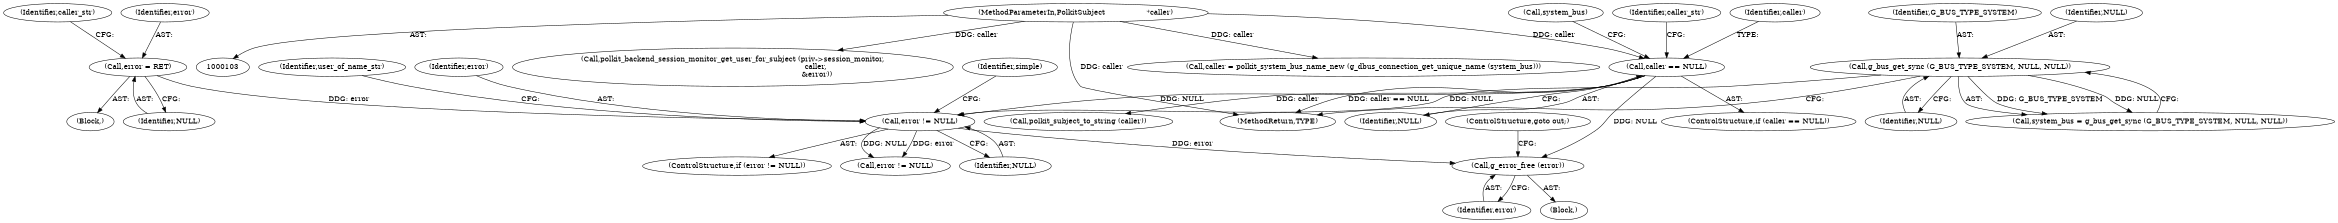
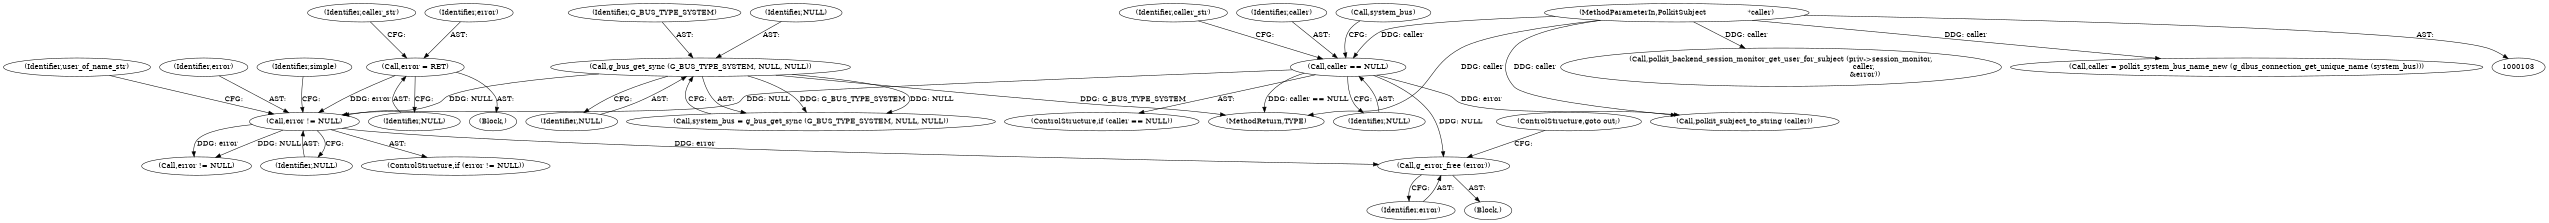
(1749, 35) -> (1323, 35)
none -> (1525, 92)
(1297, 99) -> (1482, 99)
(1816, 99) -> (1133, 99)
